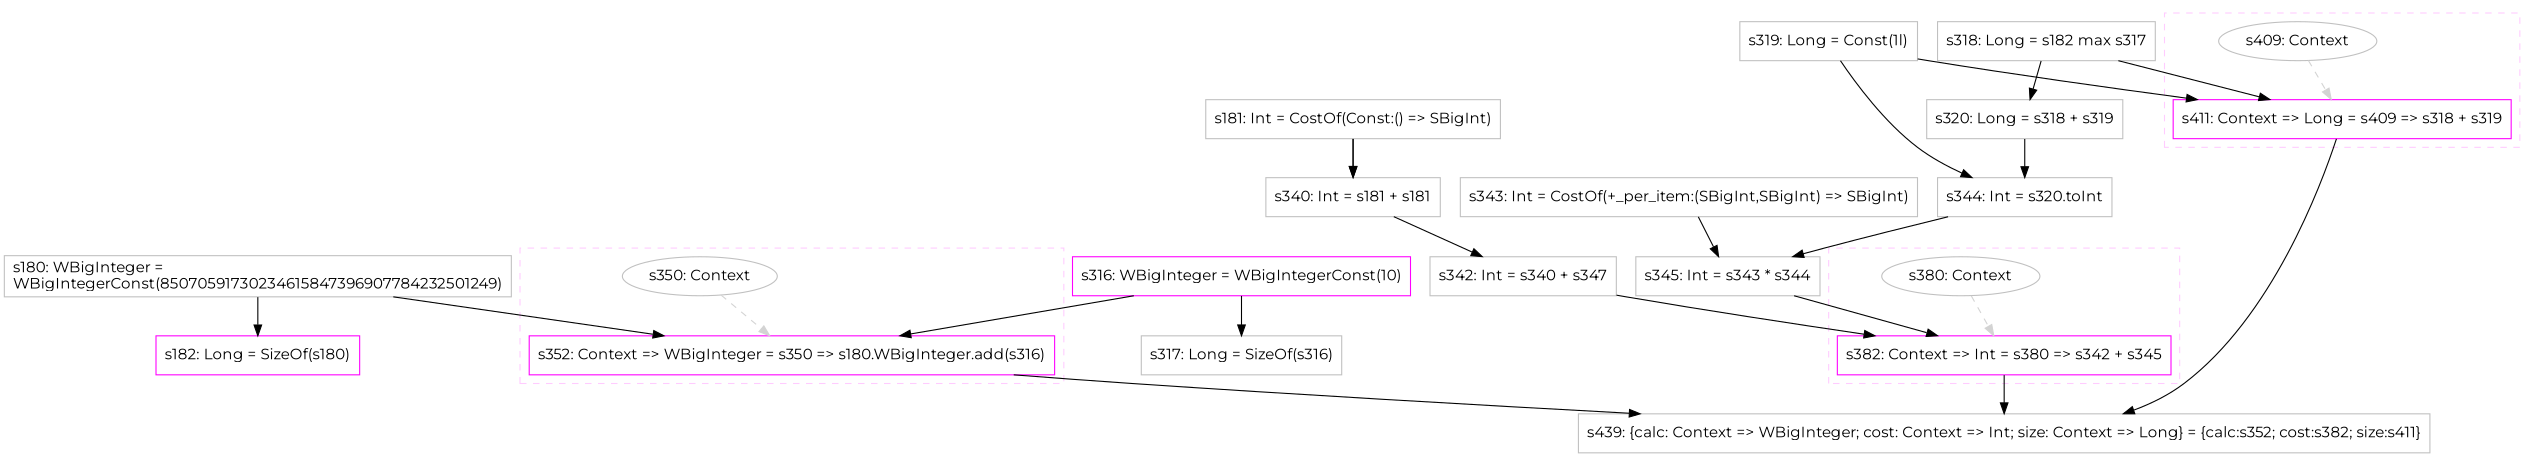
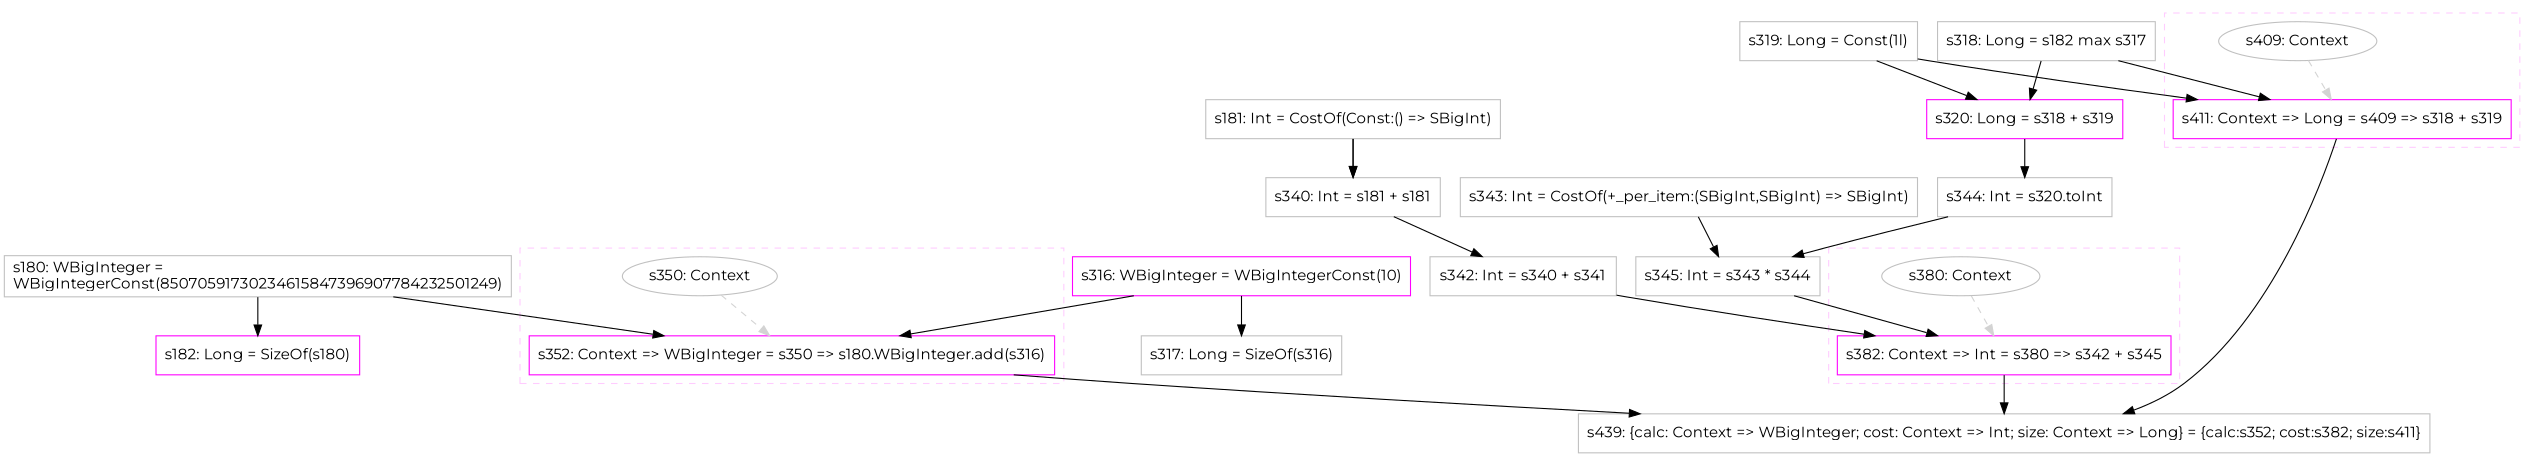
(2025, 119) -> (2025, 119)
(1893, 126) -> (1922, 78)
(1523, 276) -> (1523, 276)
